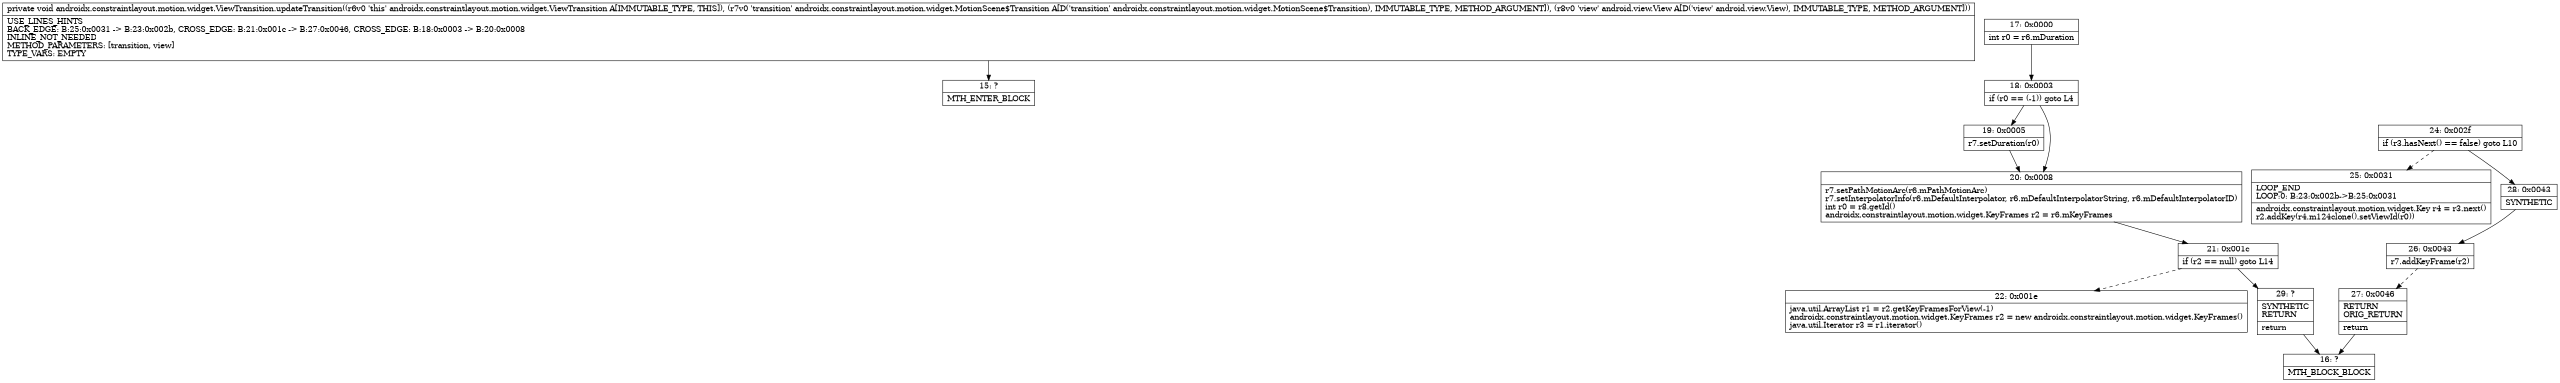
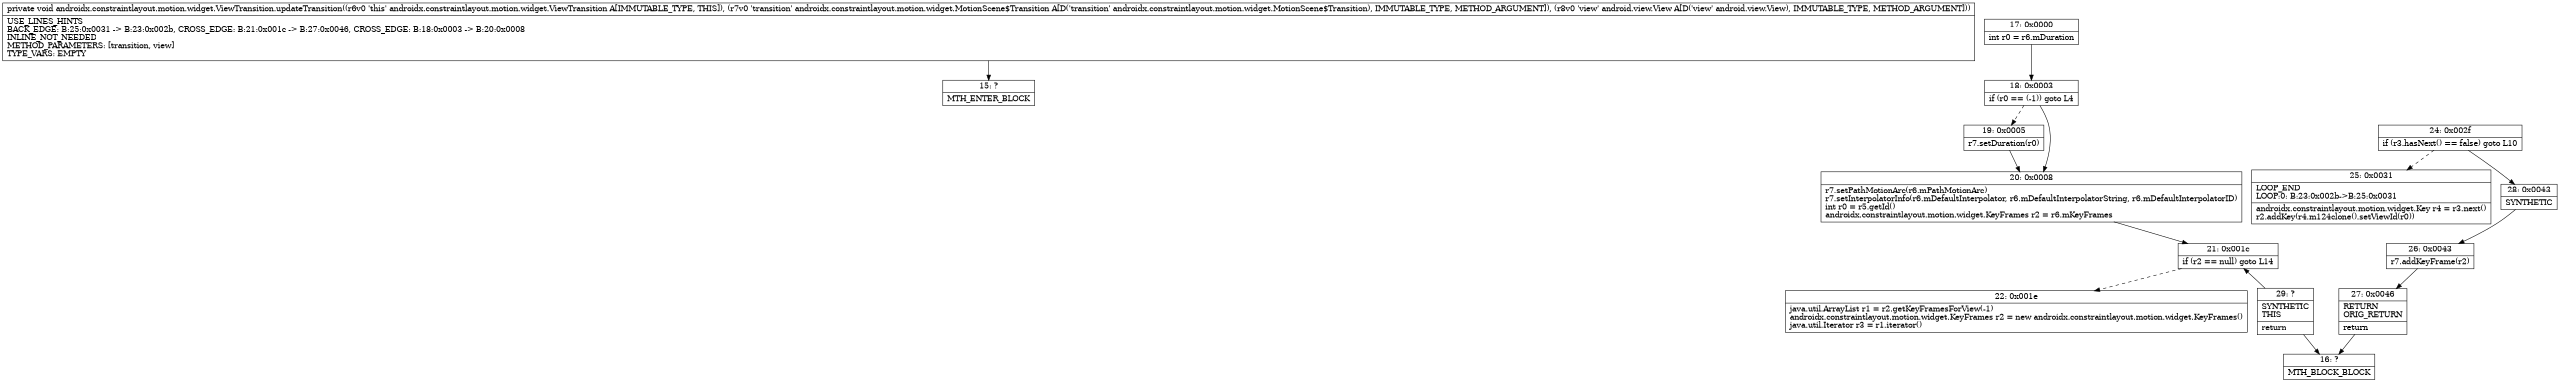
(2019, 113) -> (2019, 113)
(1860, 207) -> (1860, 207)
(2246, 277) -> (2257, 280)
(2409, 277) -> (2409, 277)
(2279, 315) -> (2272, 315)
